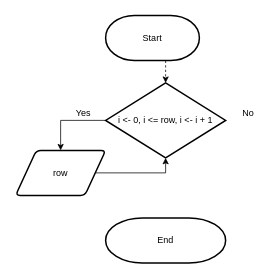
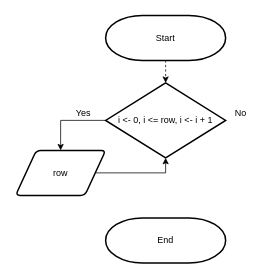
(152, 38) -> (165, 38)
(248, 113) -> (240, 113)
